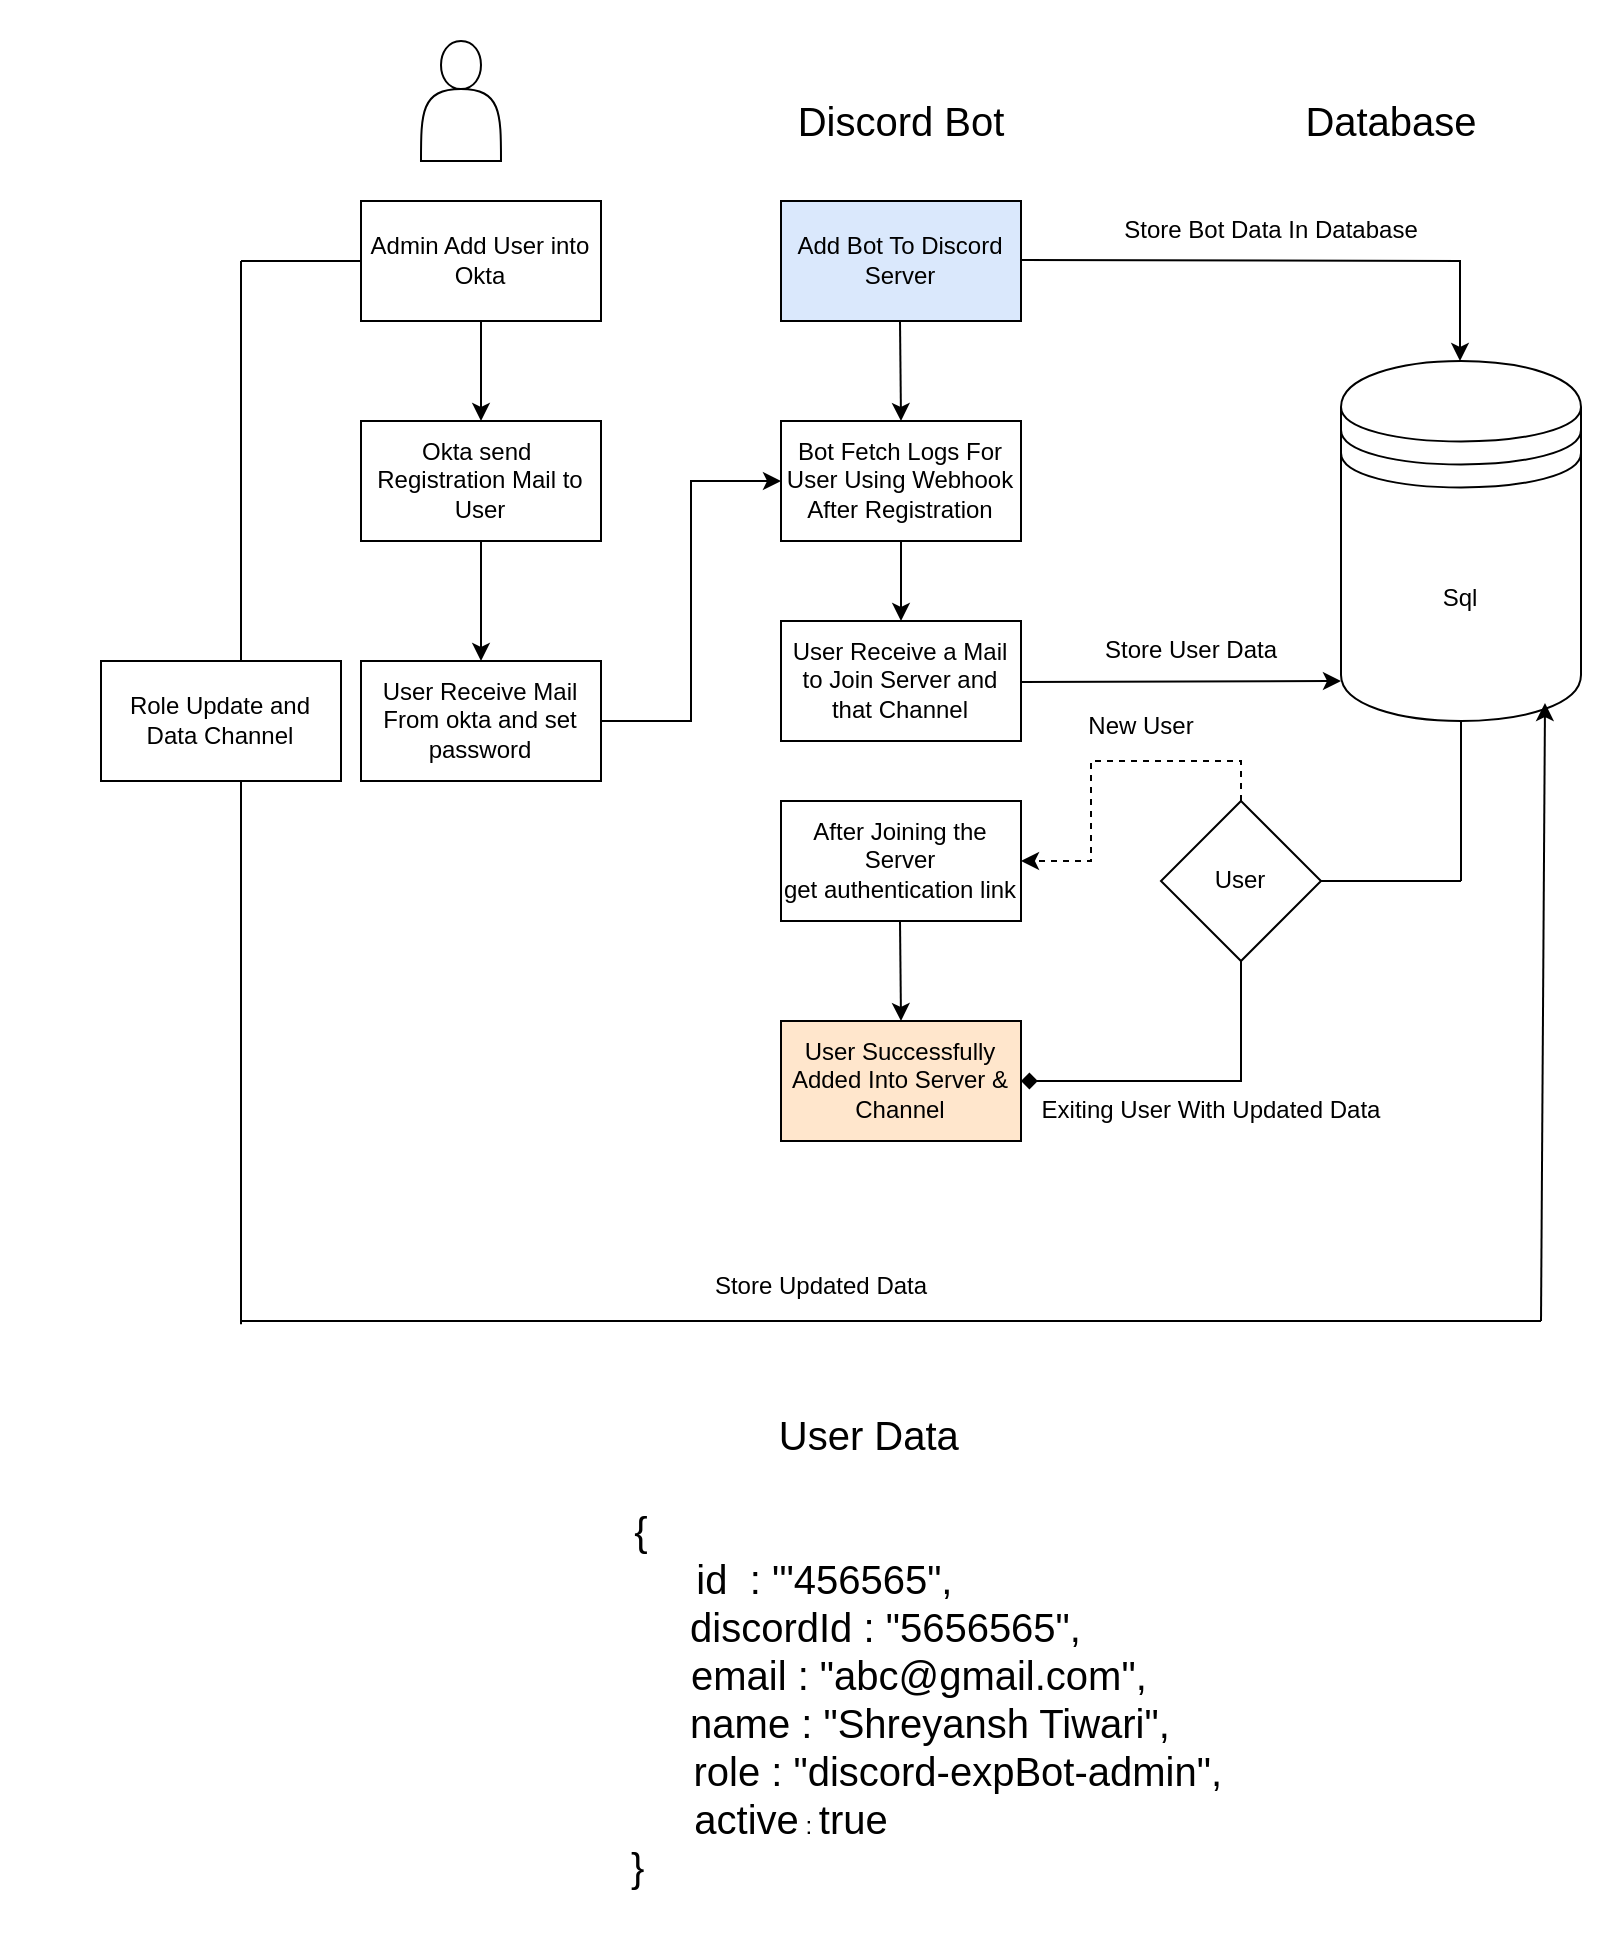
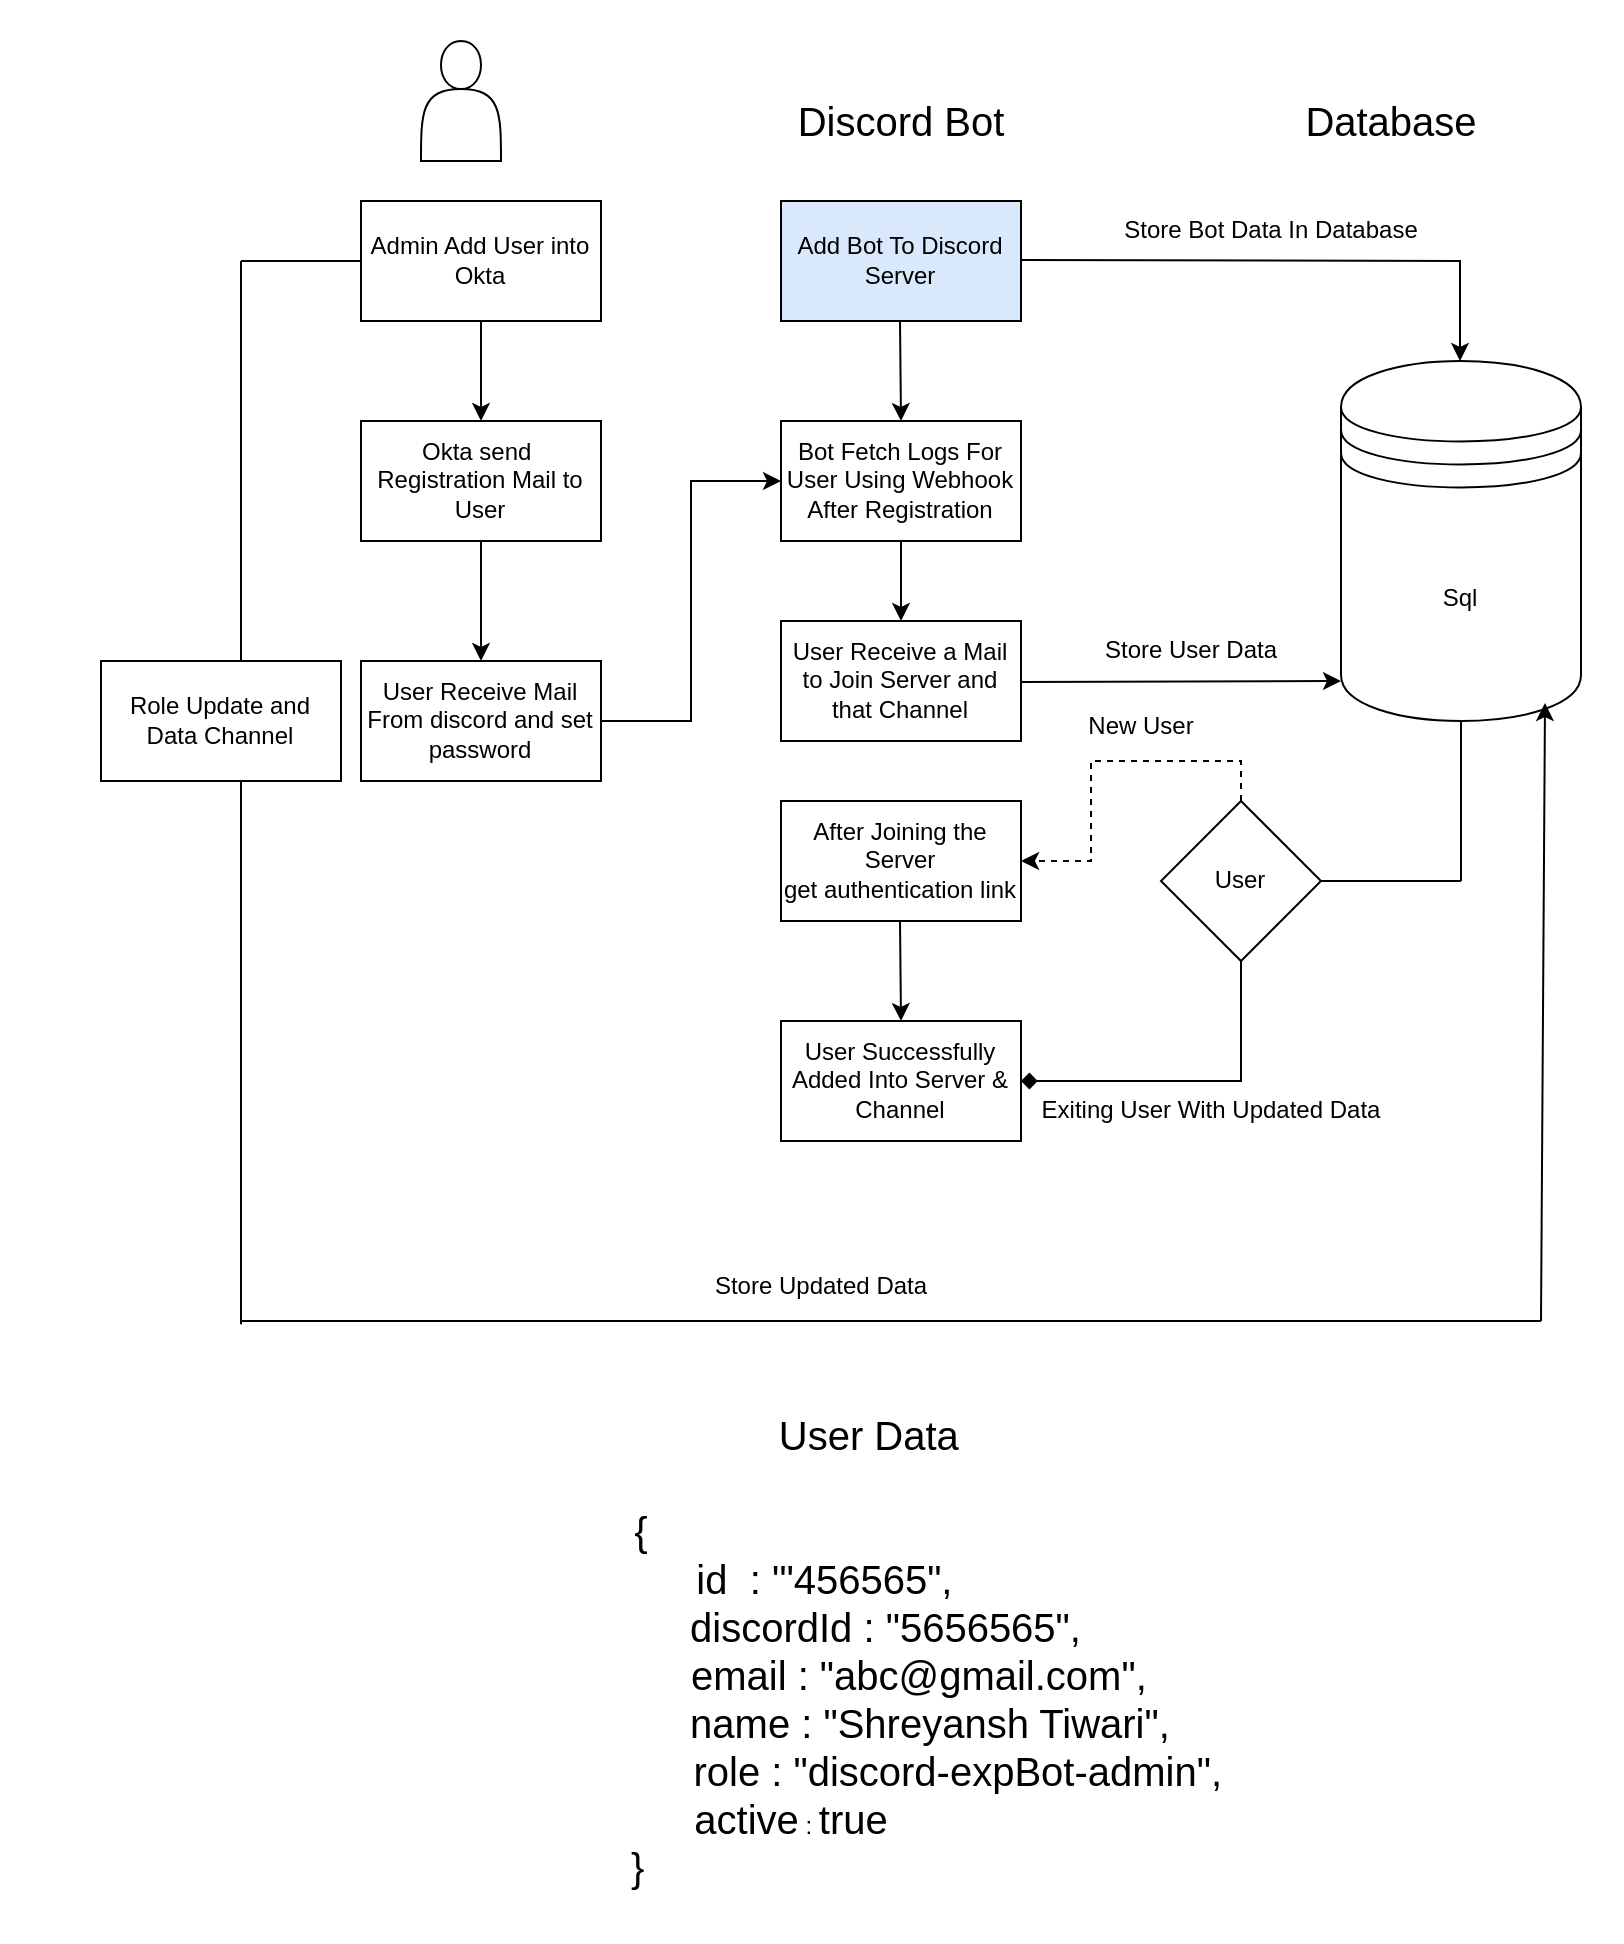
(481, 721) -> (481, 721)
(901, 1081) -> (901, 1081)
